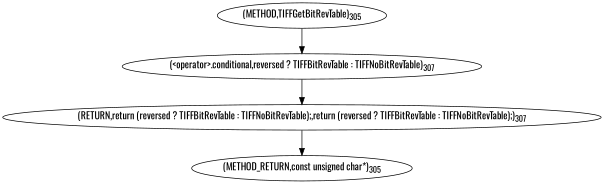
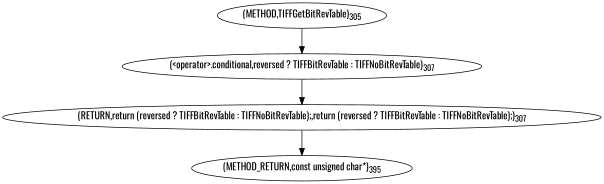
(375, 167) -> (375, 167)
